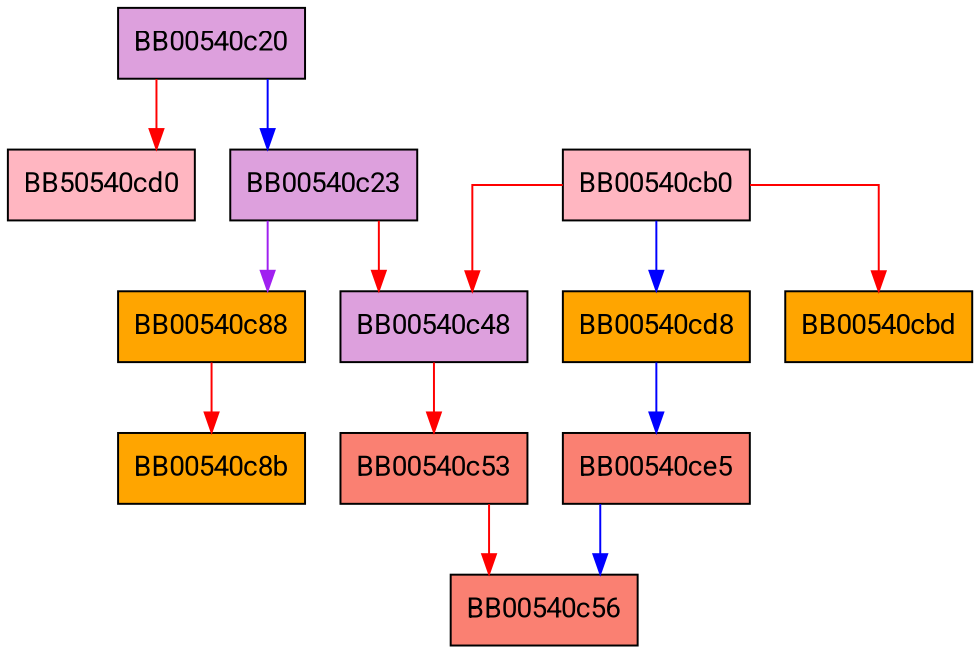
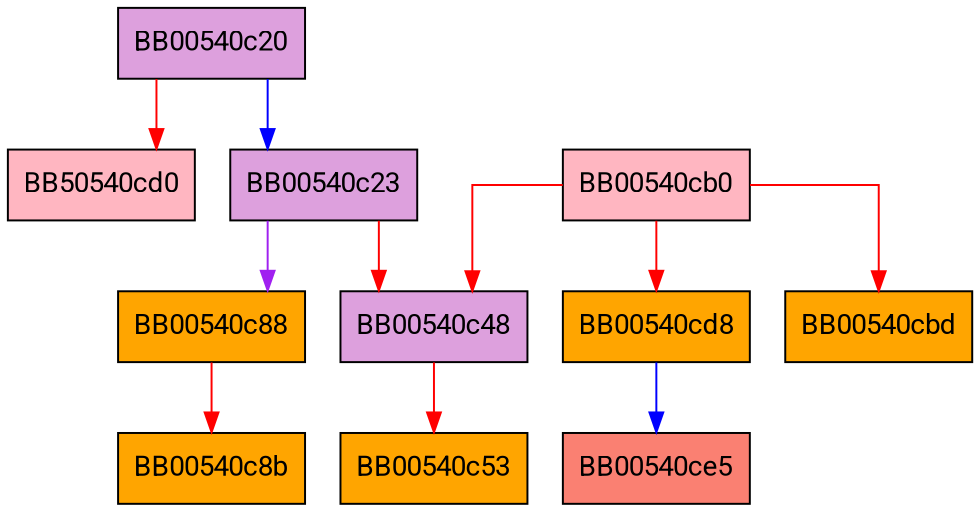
(656, 246) -> (656, 246)
(434, 468) -> (434, 468)
(544, 610) -> none
